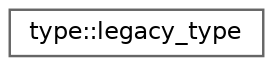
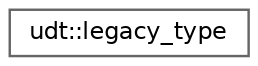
(136, 33) -> (129, 33)
